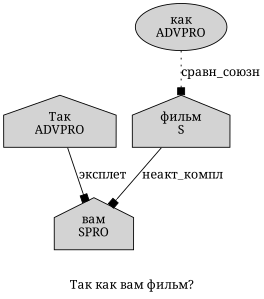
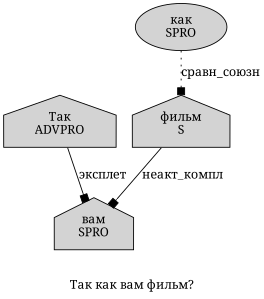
(181, 27) -> (181, 27)
